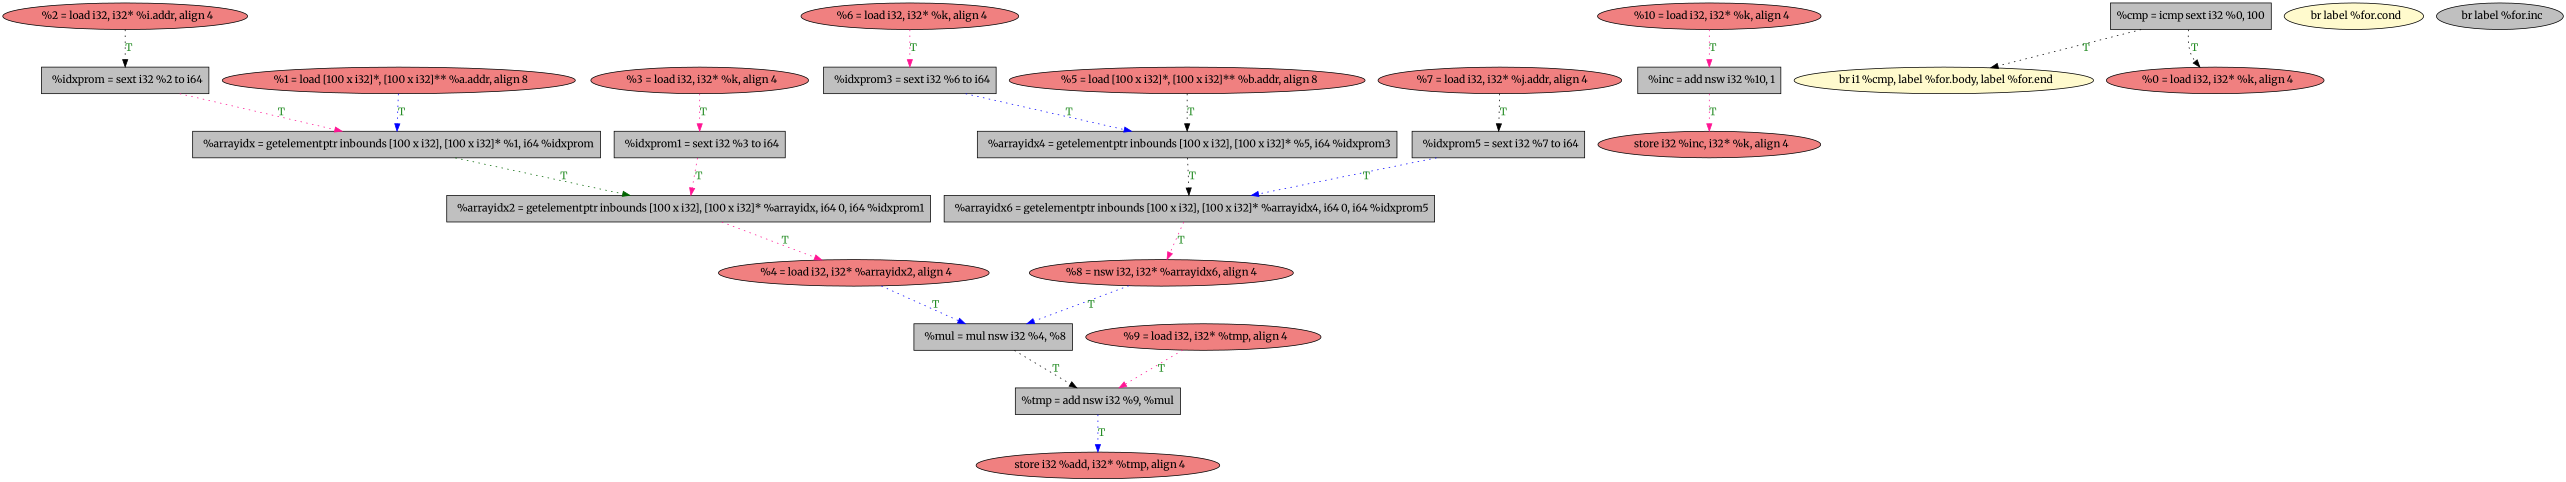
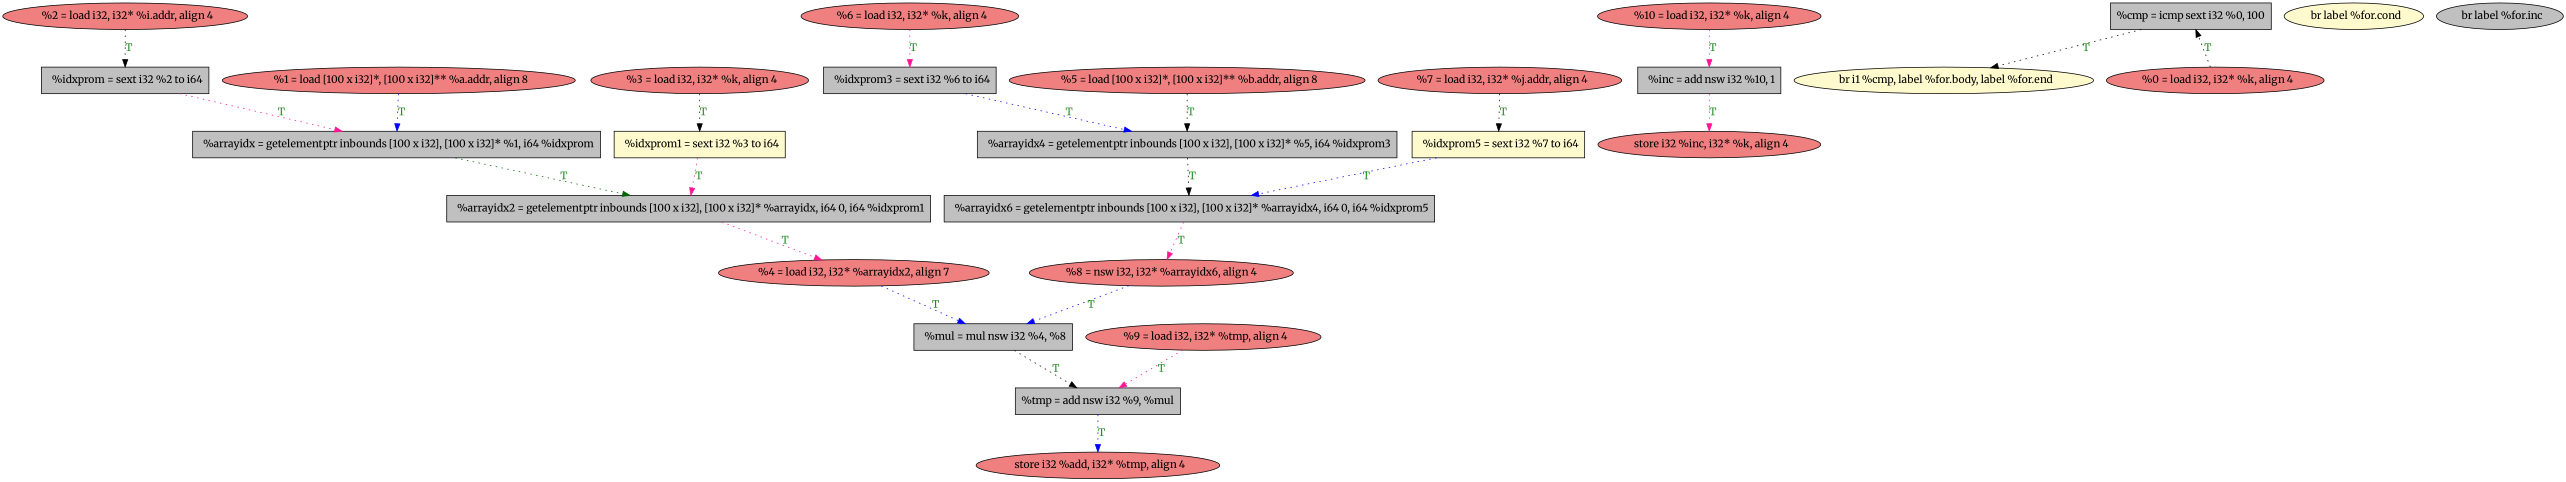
(2189, 46) -> (2204, 52)
(700, 109) -> (700, 109)
(700, 145) -> (700, 145)
(1498, 145) -> (1498, 145)
(854, 273) -> (854, 273)
